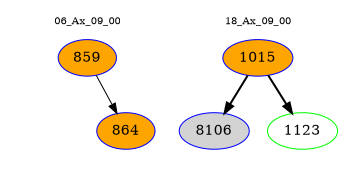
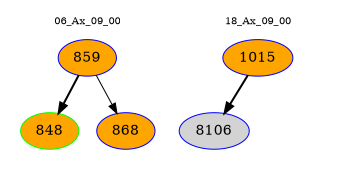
none -> (50, 131)
(126, 131) -> (126, 131)
(303, 131) -> none
